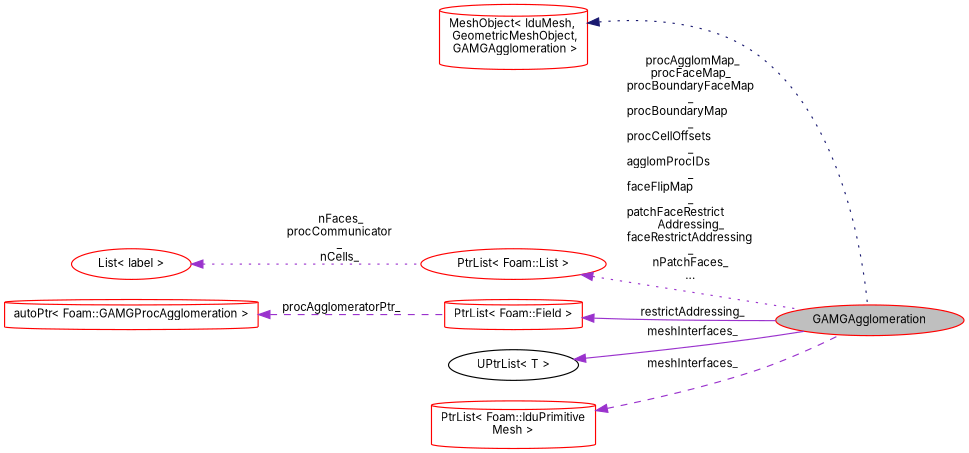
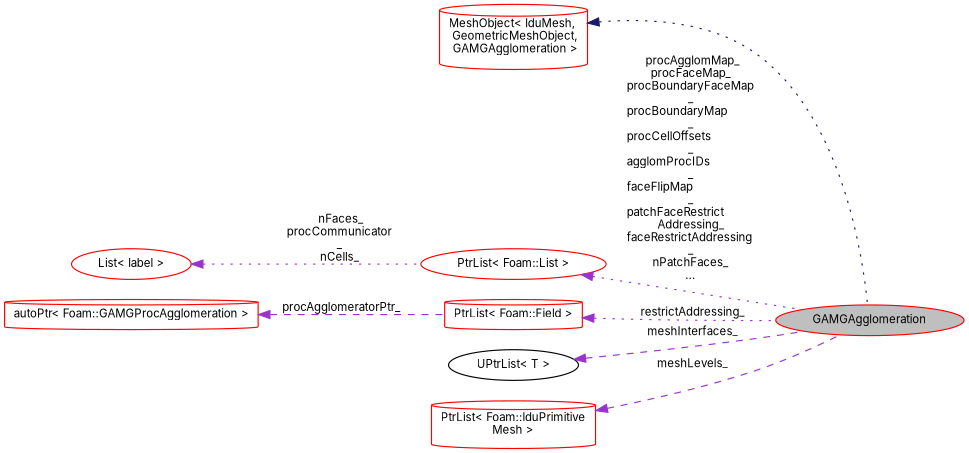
(685, 320) -> (685, 320)
(695, 346) -> (695, 346)
(691, 364) -> (691, 364)
